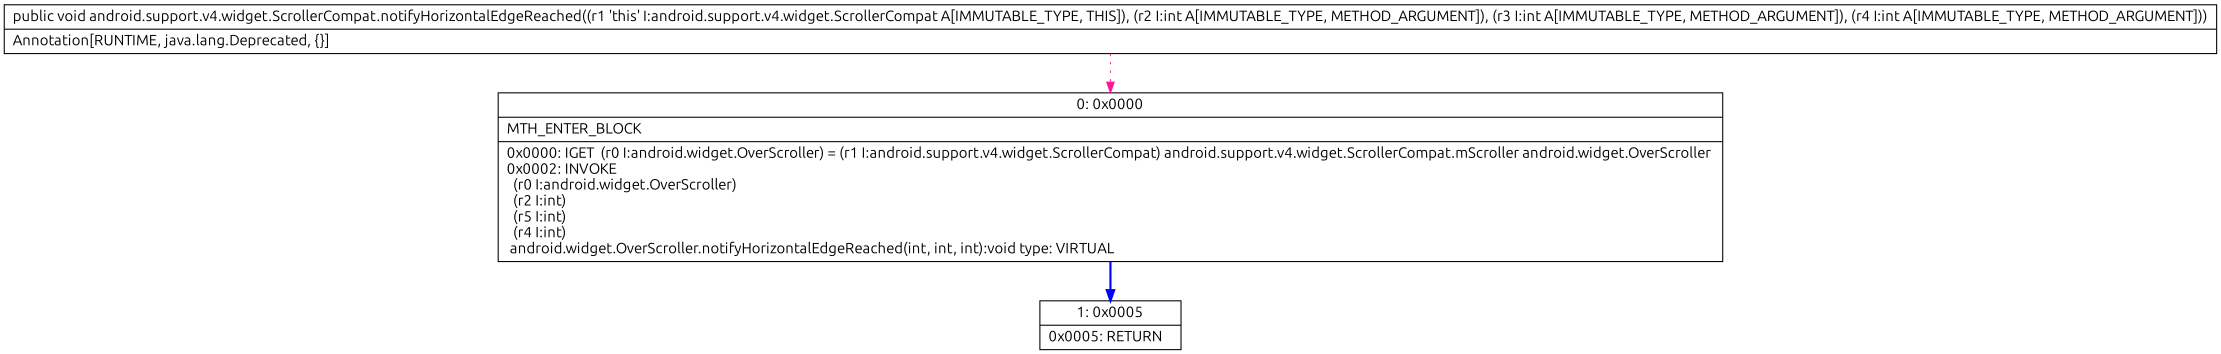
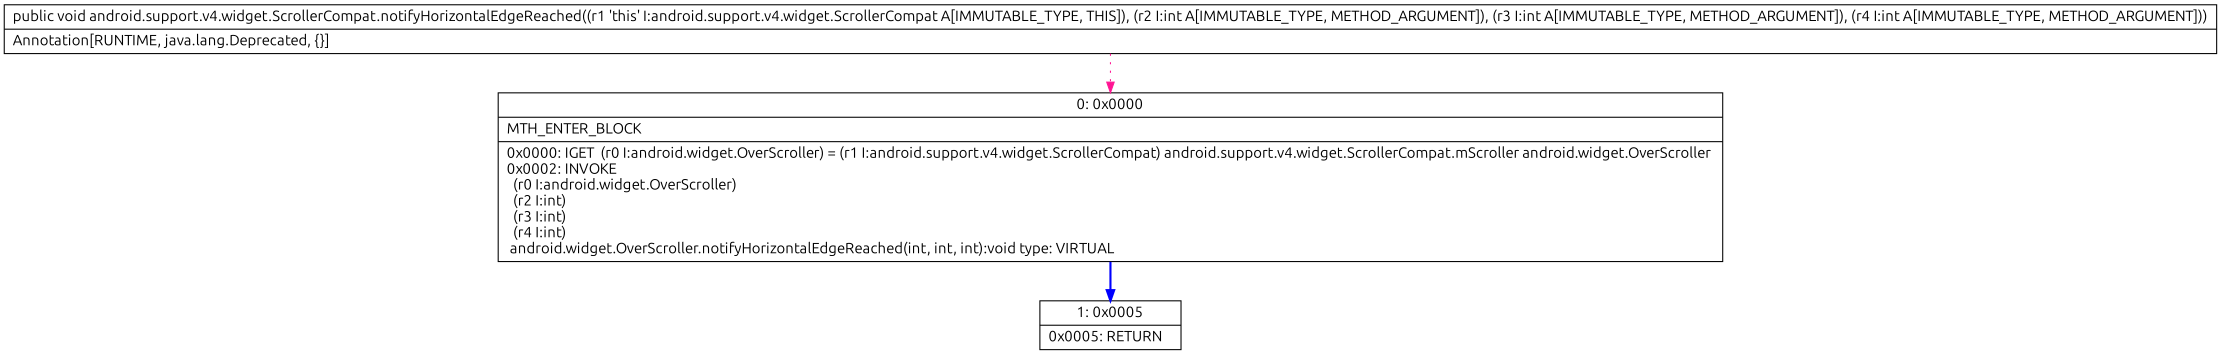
(537, 217) -> (537, 217)
